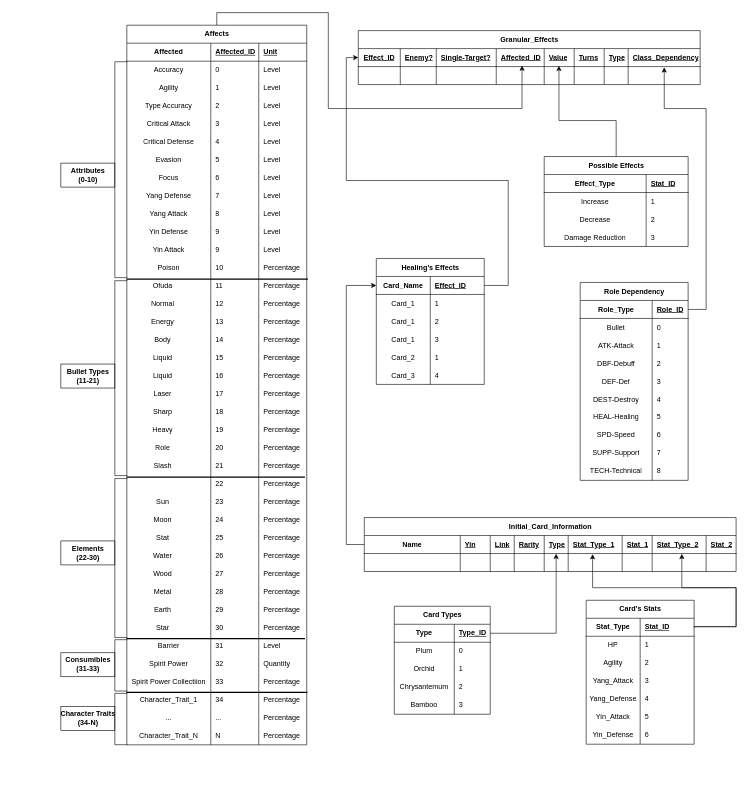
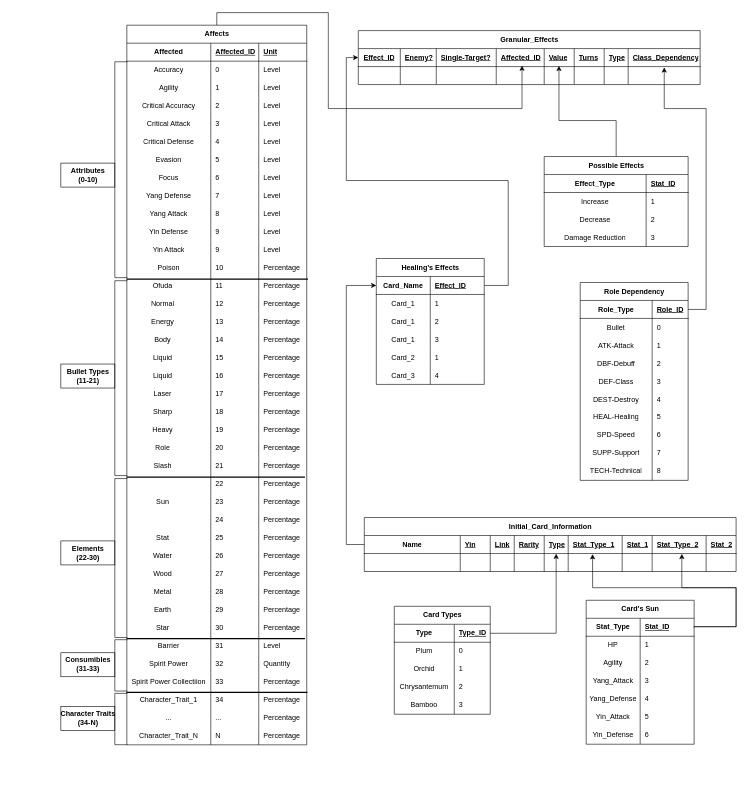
(169, 106) -> (169, 106)
(617, 381) -> (617, 381)
(163, 520) -> none
(641, 609) -> (641, 609)
